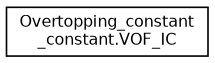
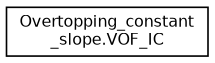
(107, 32) -> (107, 32)
